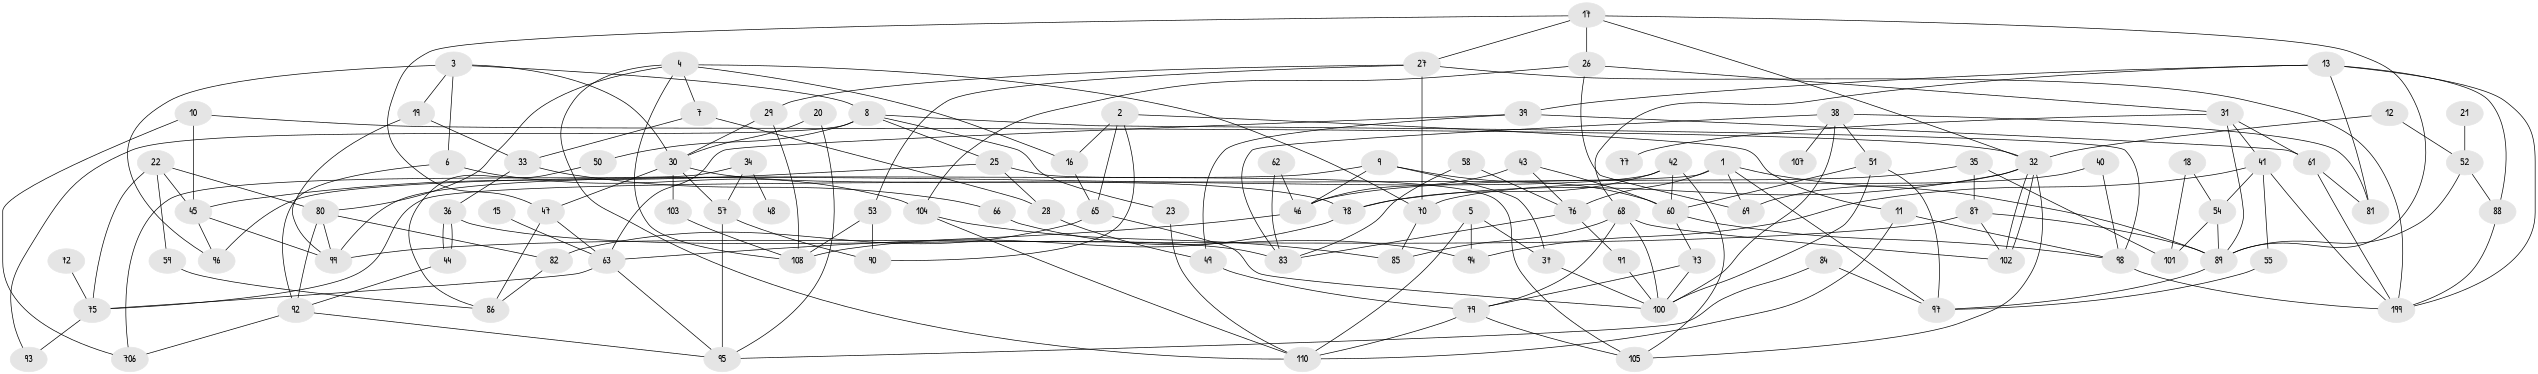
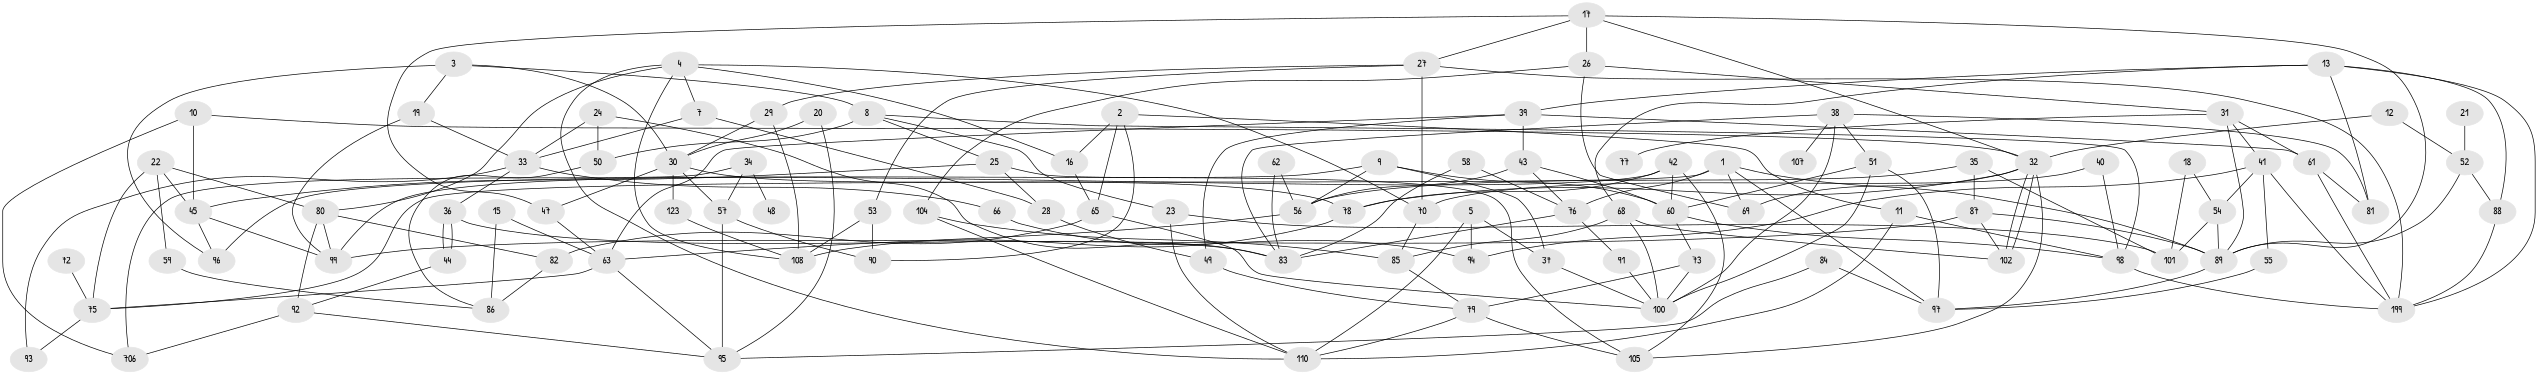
none -> (598, 113)
(343, 134) -> (229, 178)
none -> (1523, 138)
(448, 163) -> none
(673, 212) -> (673, 212)
(1298, 212) -> (1298, 212)
none -> (1697, 225)
(518, 261) -> (494, 261)
(1562, 279) -> (1434, 286)
